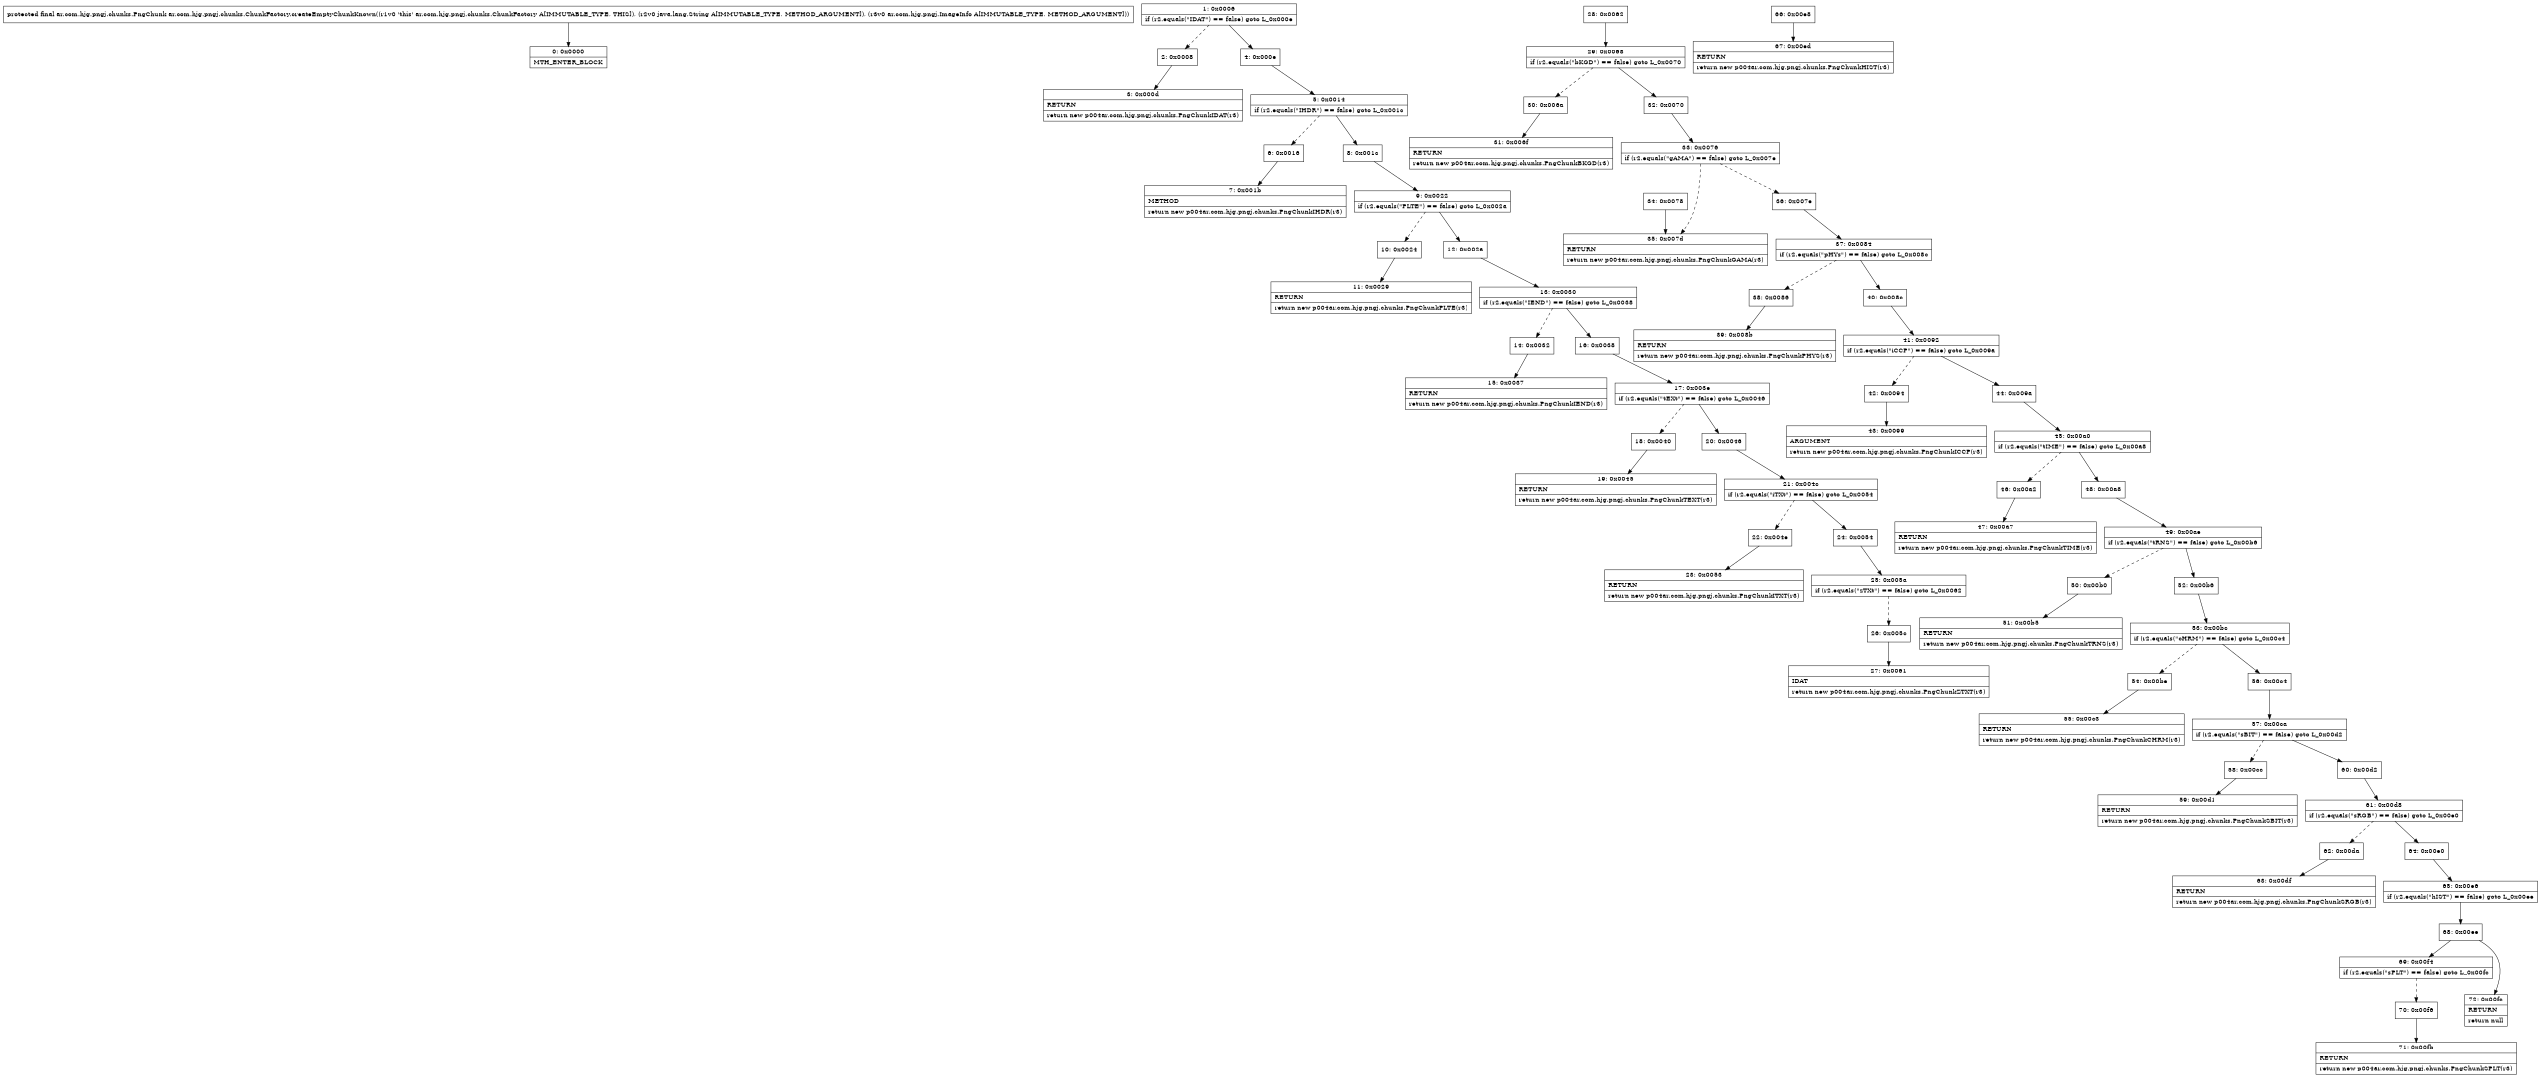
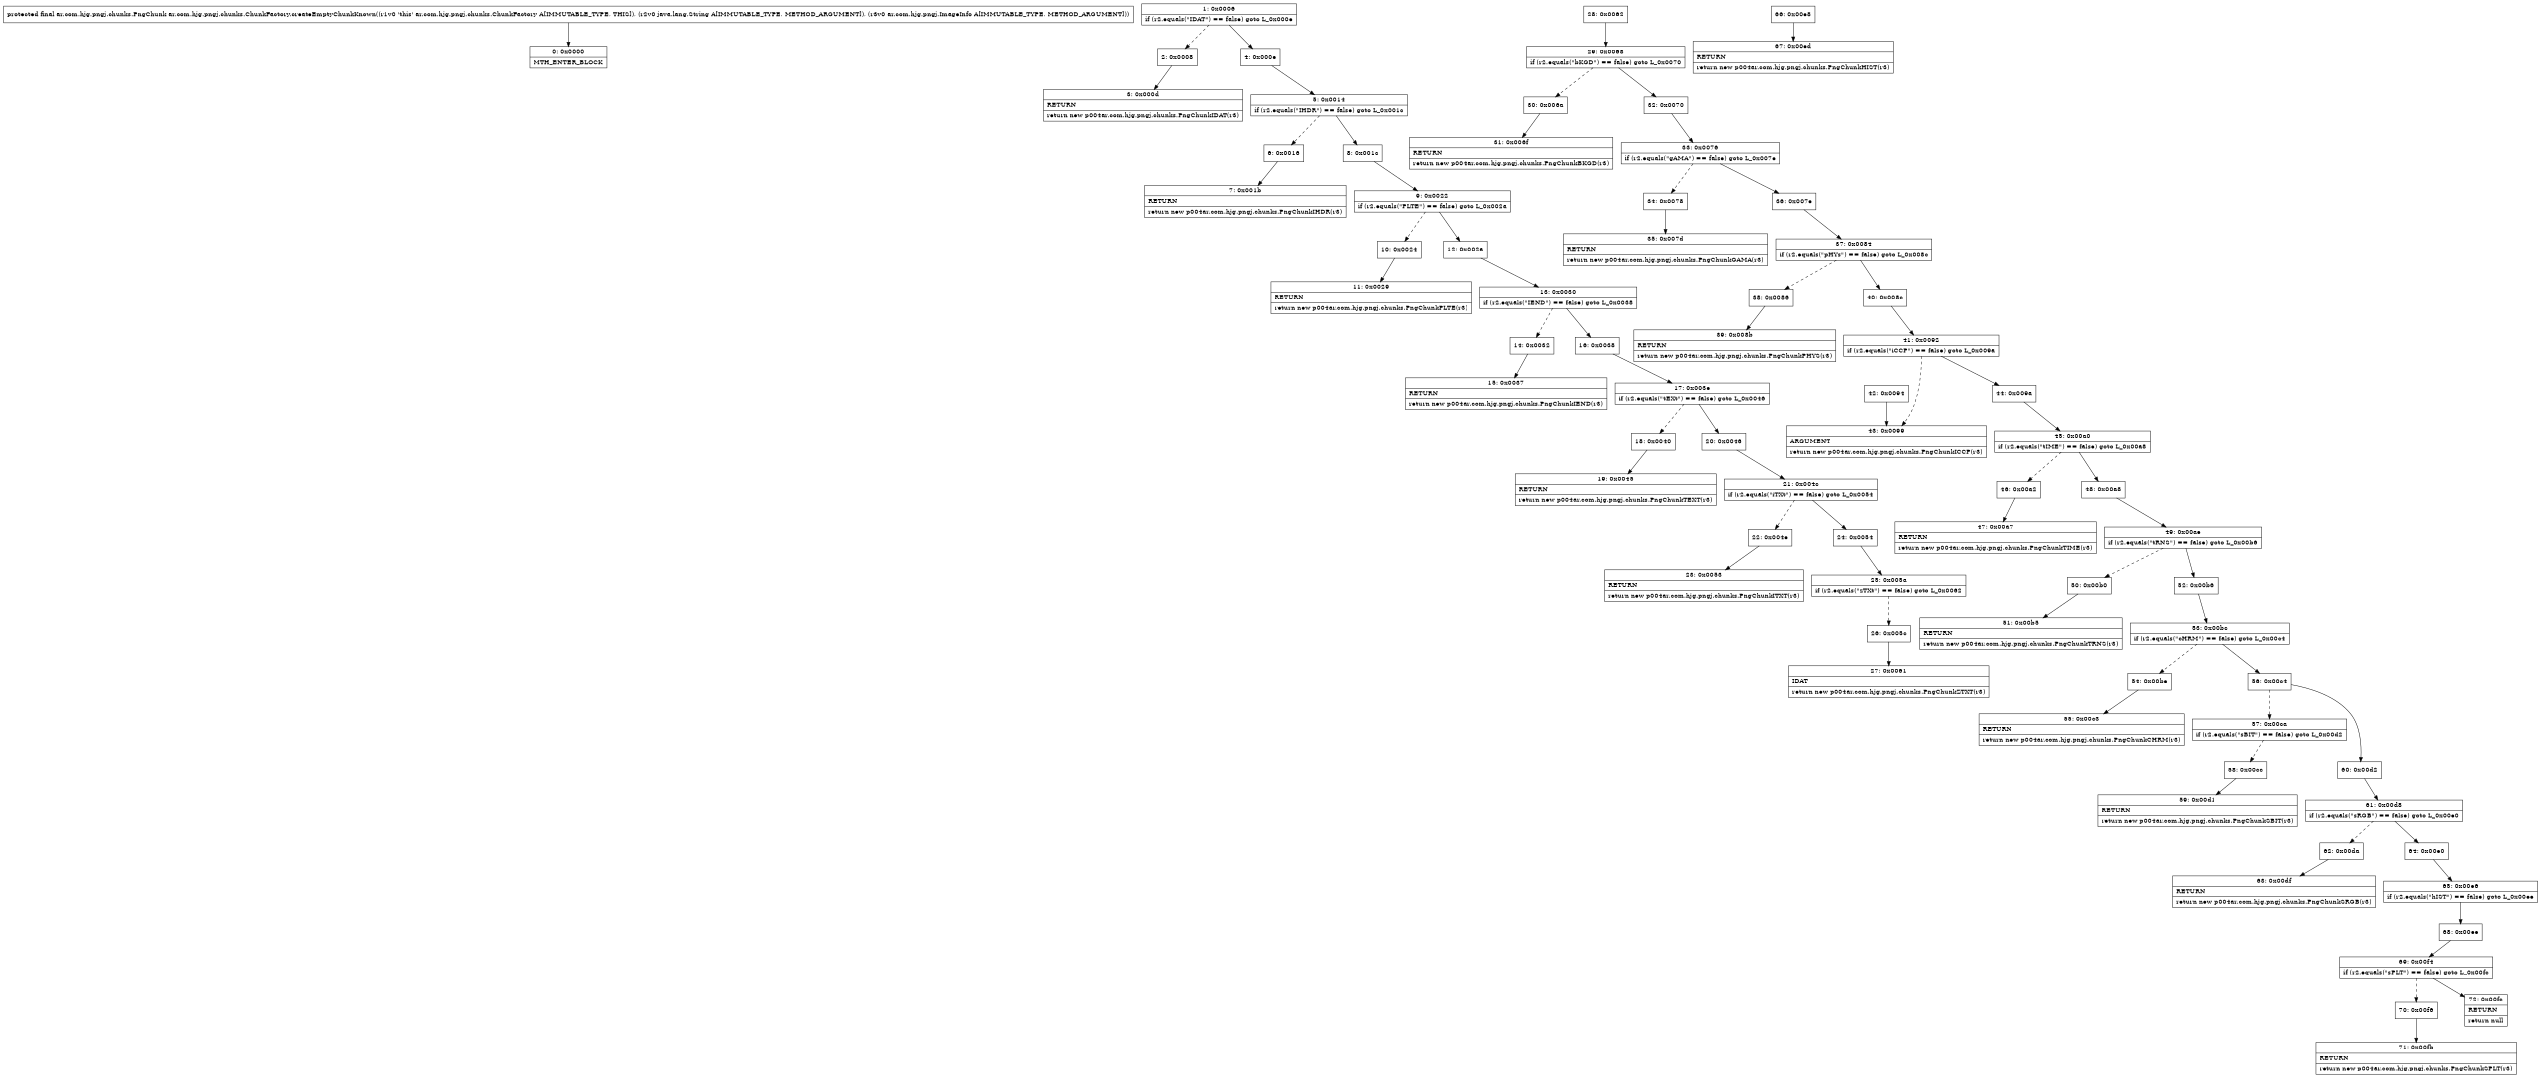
(1747, 177) -> (1747, 177)
(1697, 199) -> (1684, 177)
(1164, 201) -> (1163, 201)
(1905, 369) -> (1918, 391)
(2270, 702) -> (2270, 702)
(2315, 750) -> (2343, 706)
(2499, 961) -> (2447, 986)
